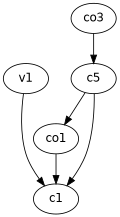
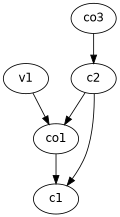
(94, 79) -> (94, 79)
(23, 138) -> (39, 105)
